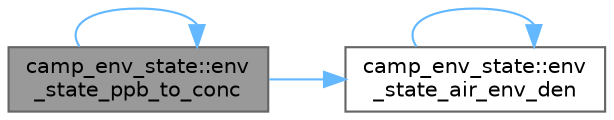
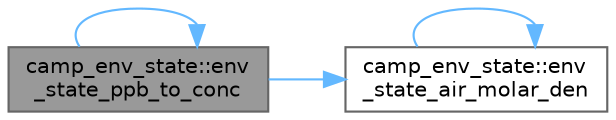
(475, 79) -> (476, 79)
